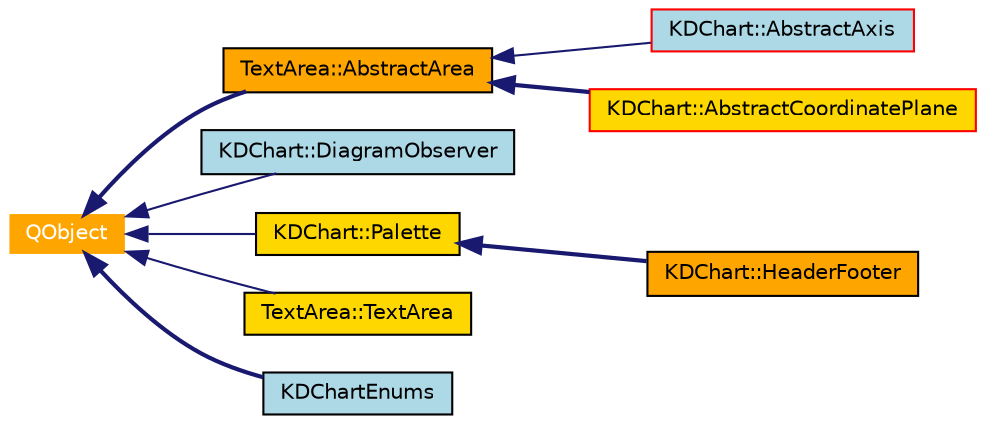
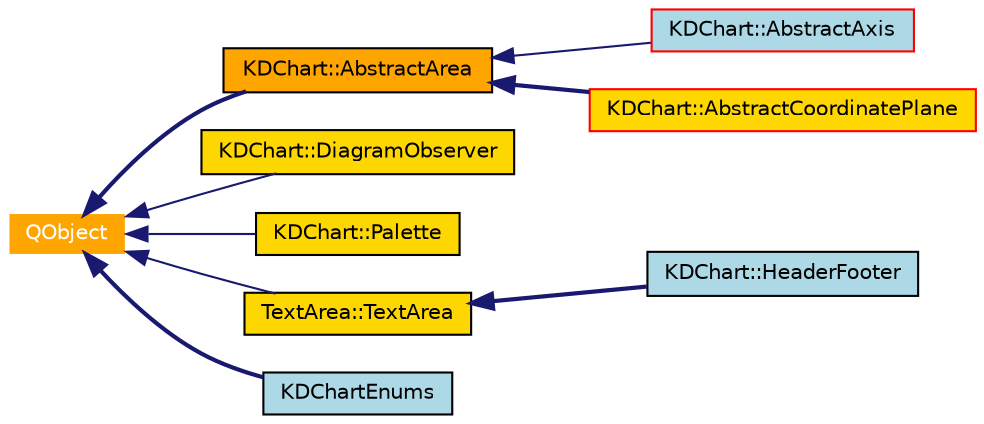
(358, 70) -> (358, 70)
(358, 152) -> (358, 152)
(564, 253) -> (570, 294)
(783, 274) -> (783, 274)
